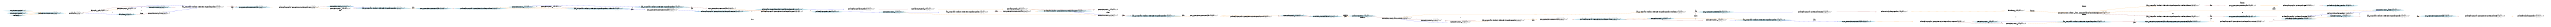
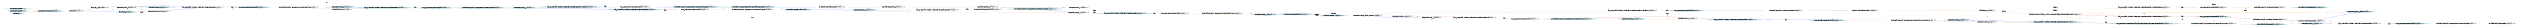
(551, 7) -> none
